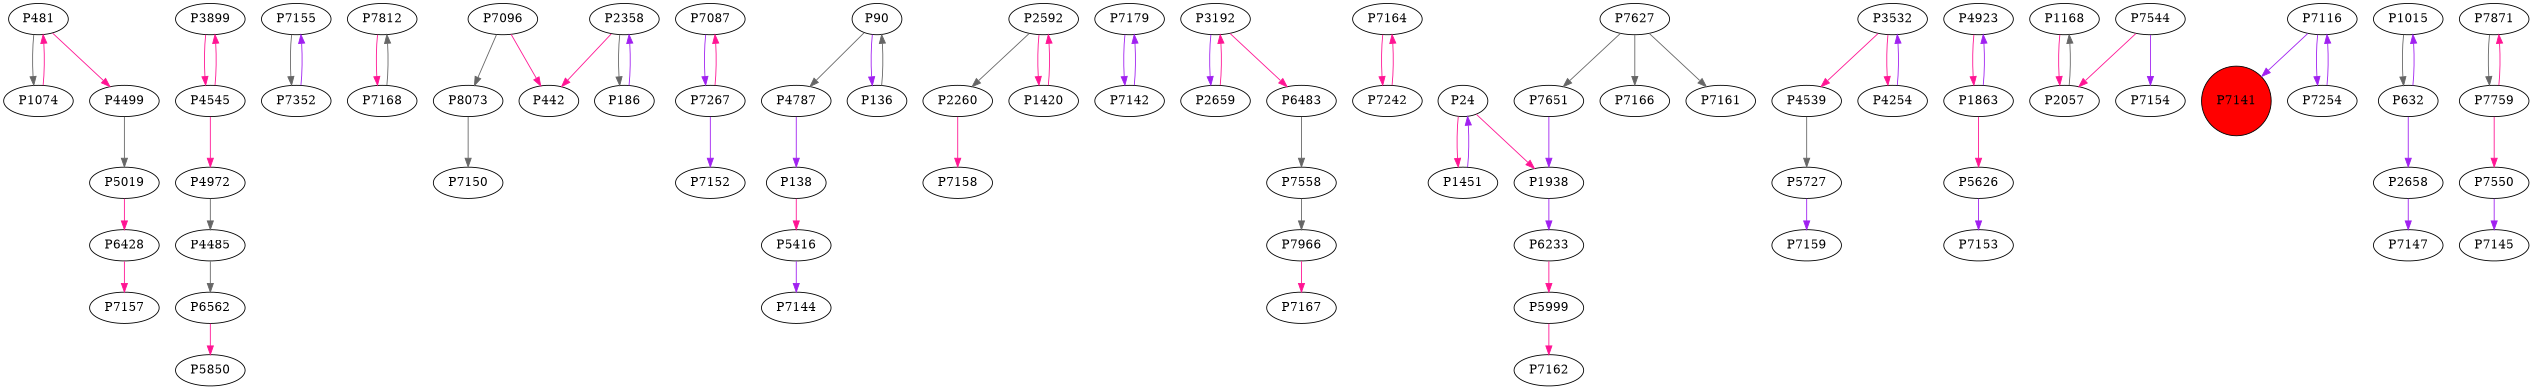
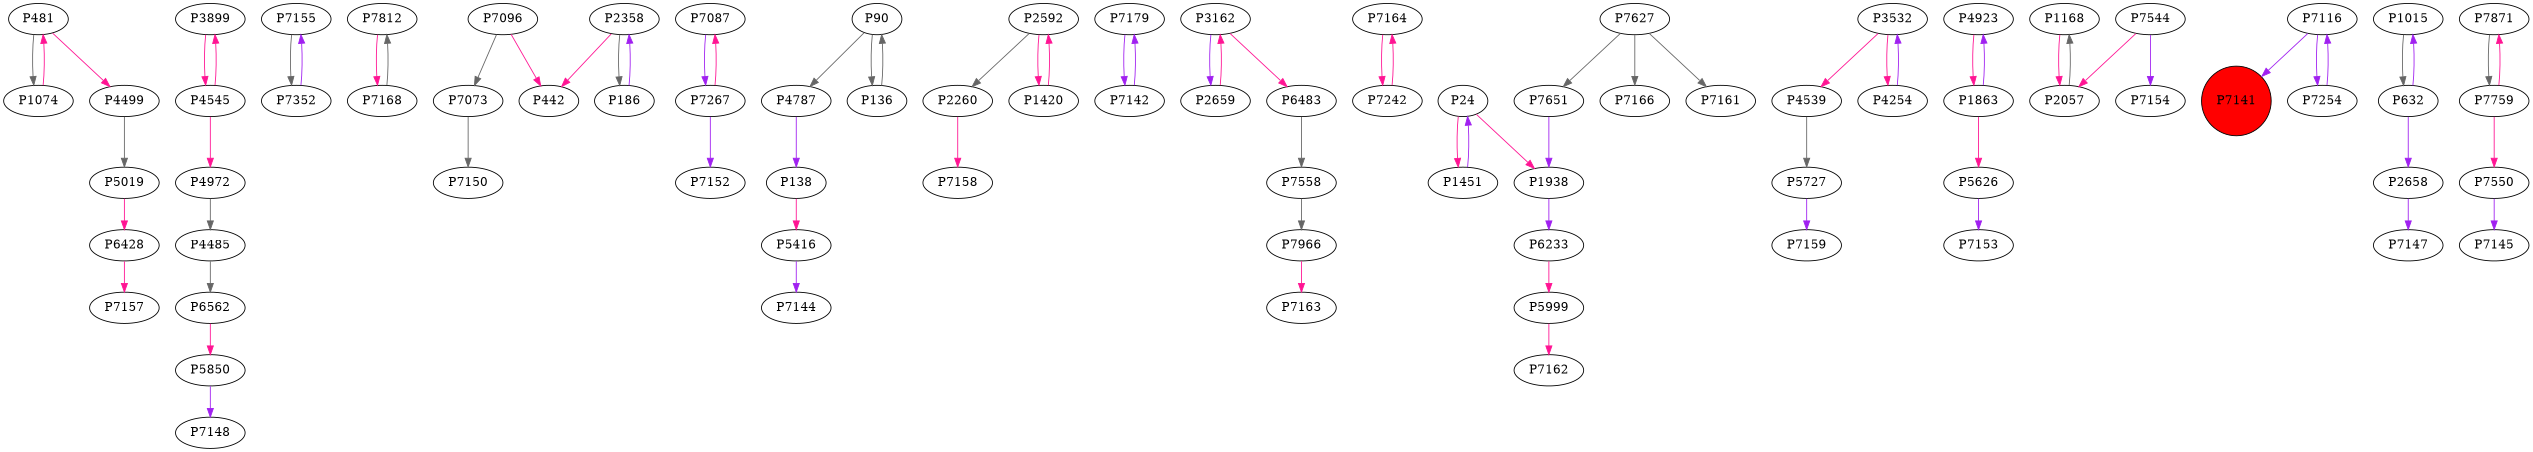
(1216, 19) -> (1216, 19)
(871, 56) -> (871, 56)
(468, 101) -> (468, 101)
(1301, 308) -> (1301, 308)
none -> (210, 433)
